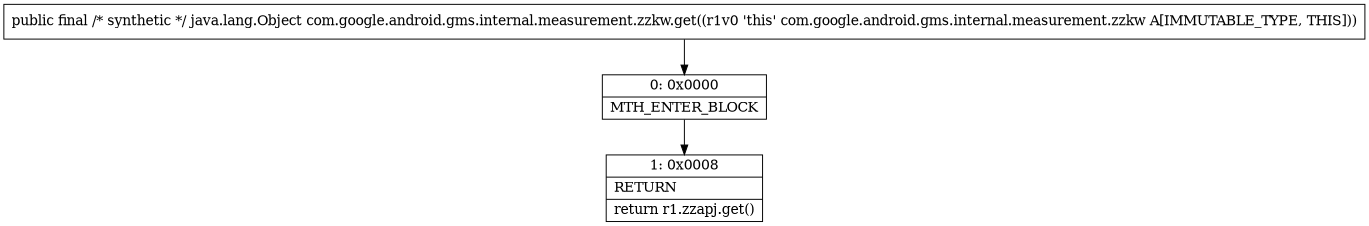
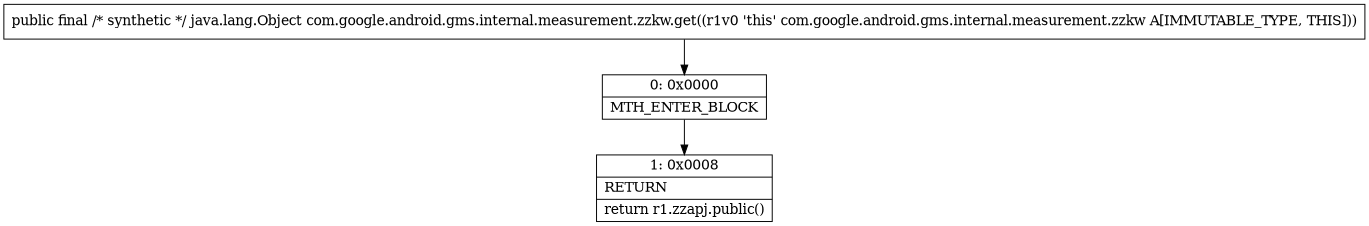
(684, 210) -> (684, 210)
